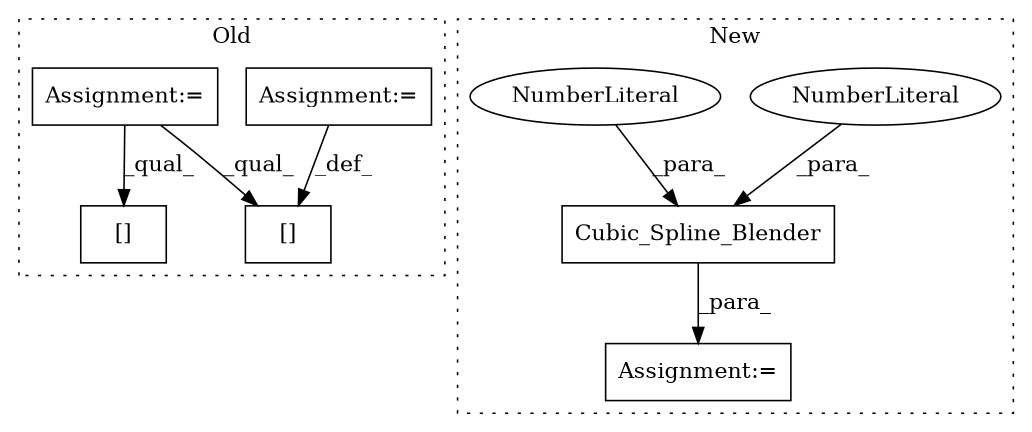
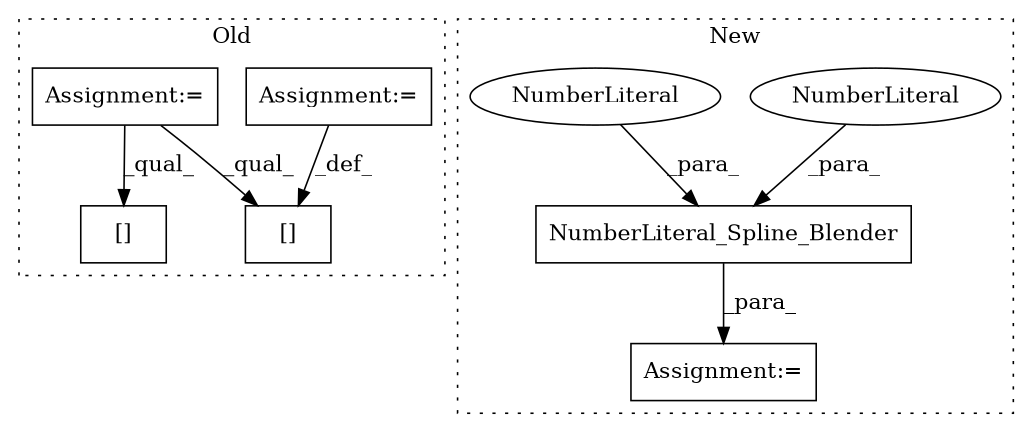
(698, 234) -> (724, 234)
